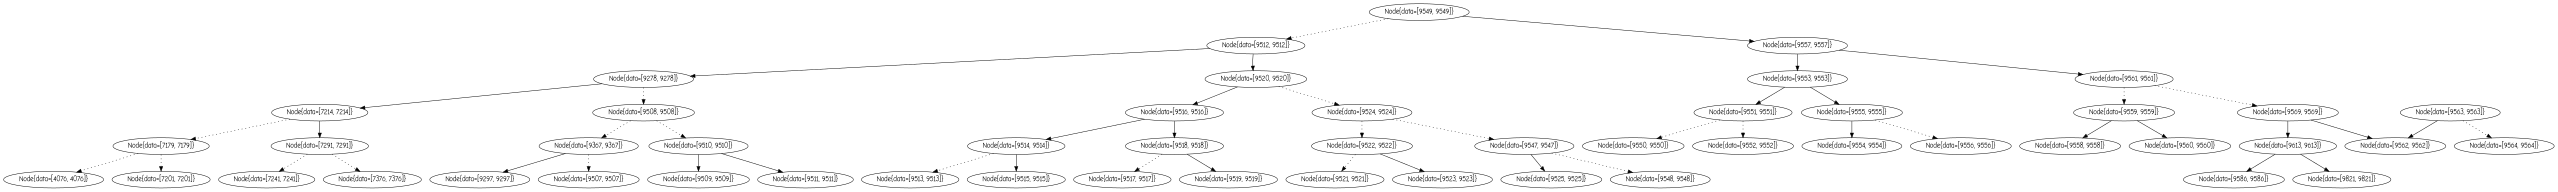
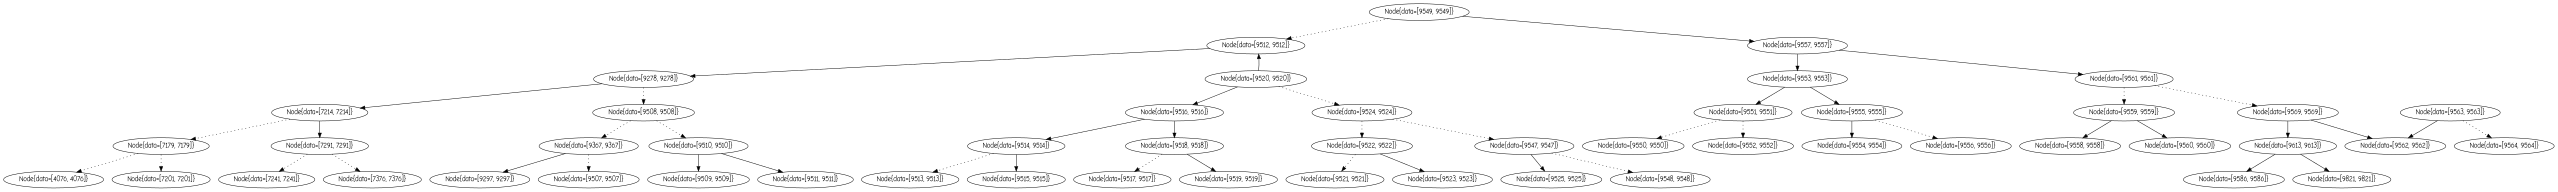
(1253, 60) -> (1259, 65)
